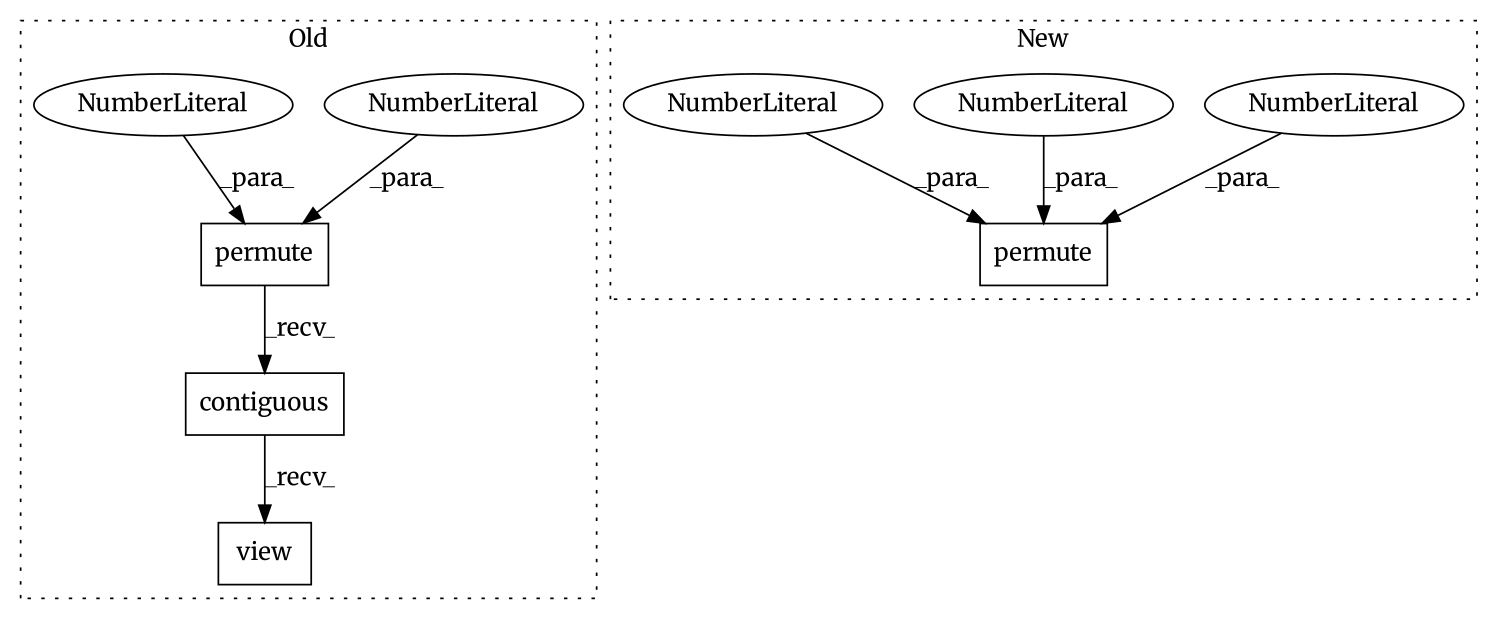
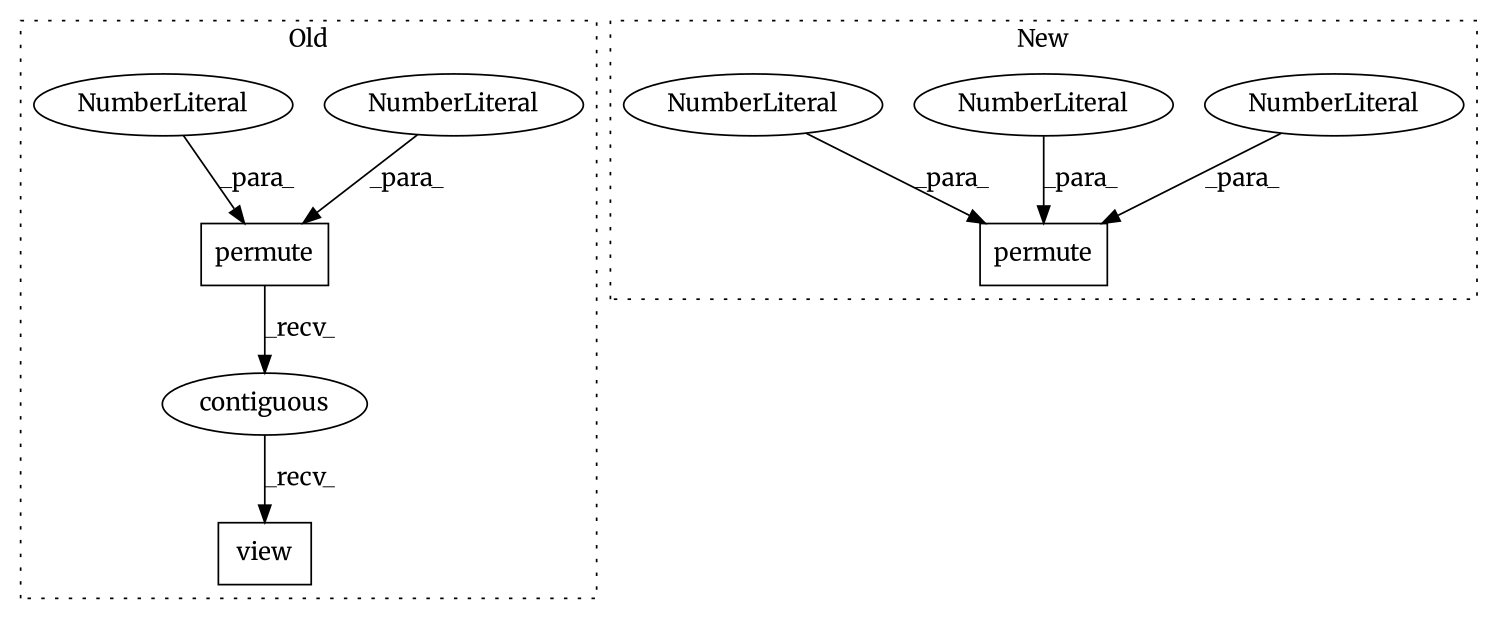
(265, 404) -> (265, 404)
